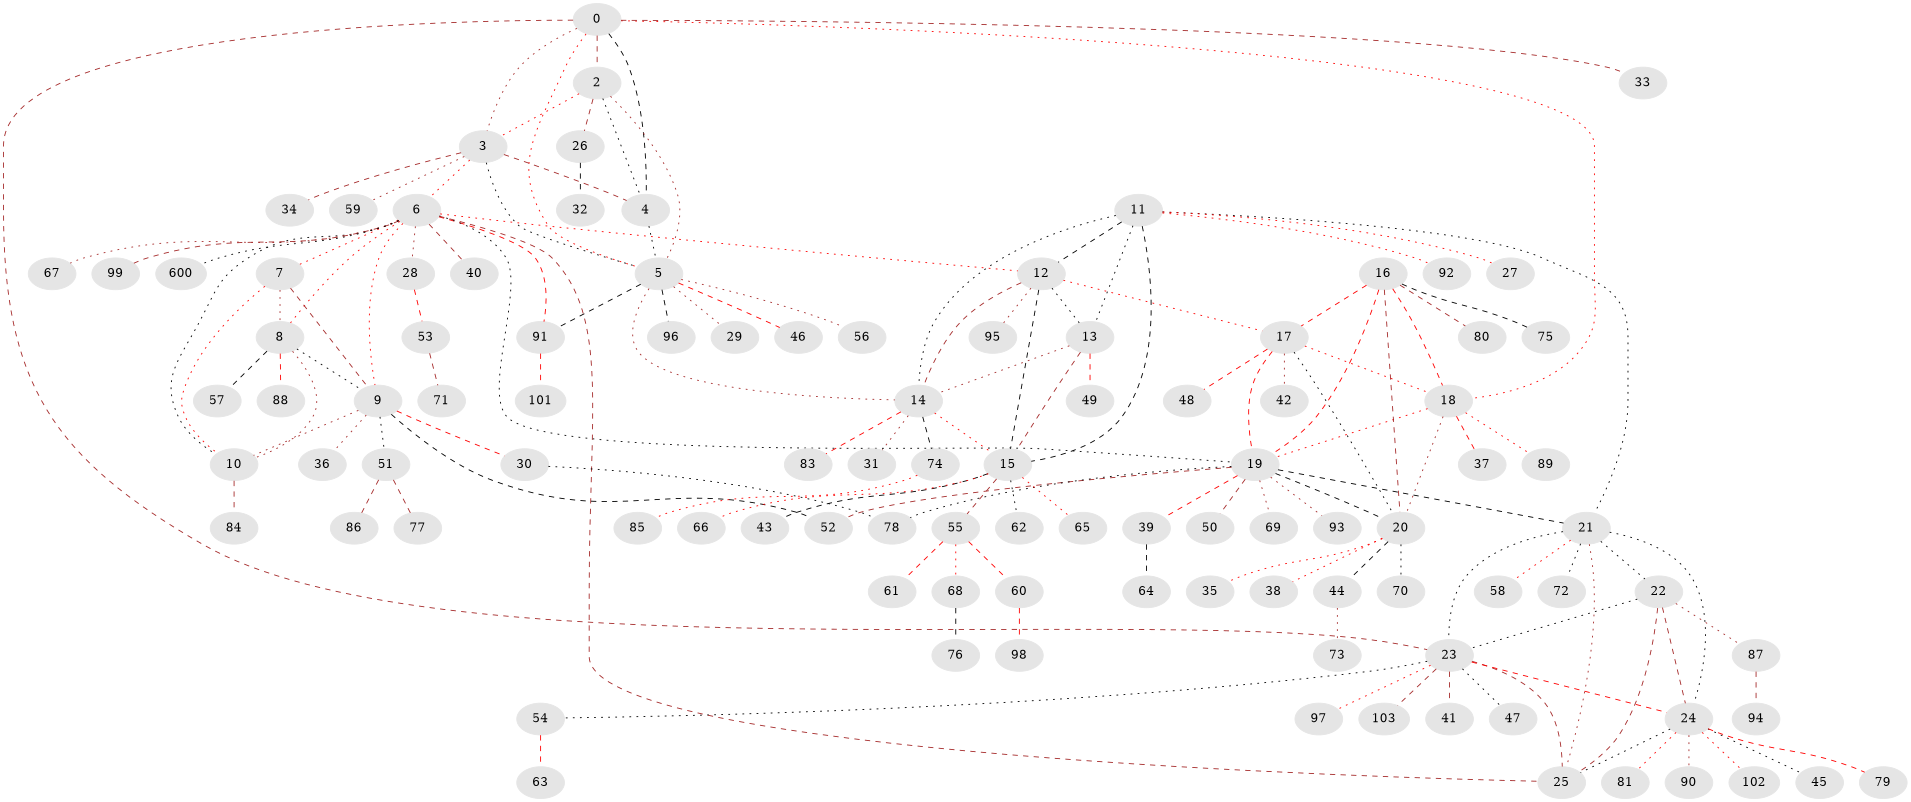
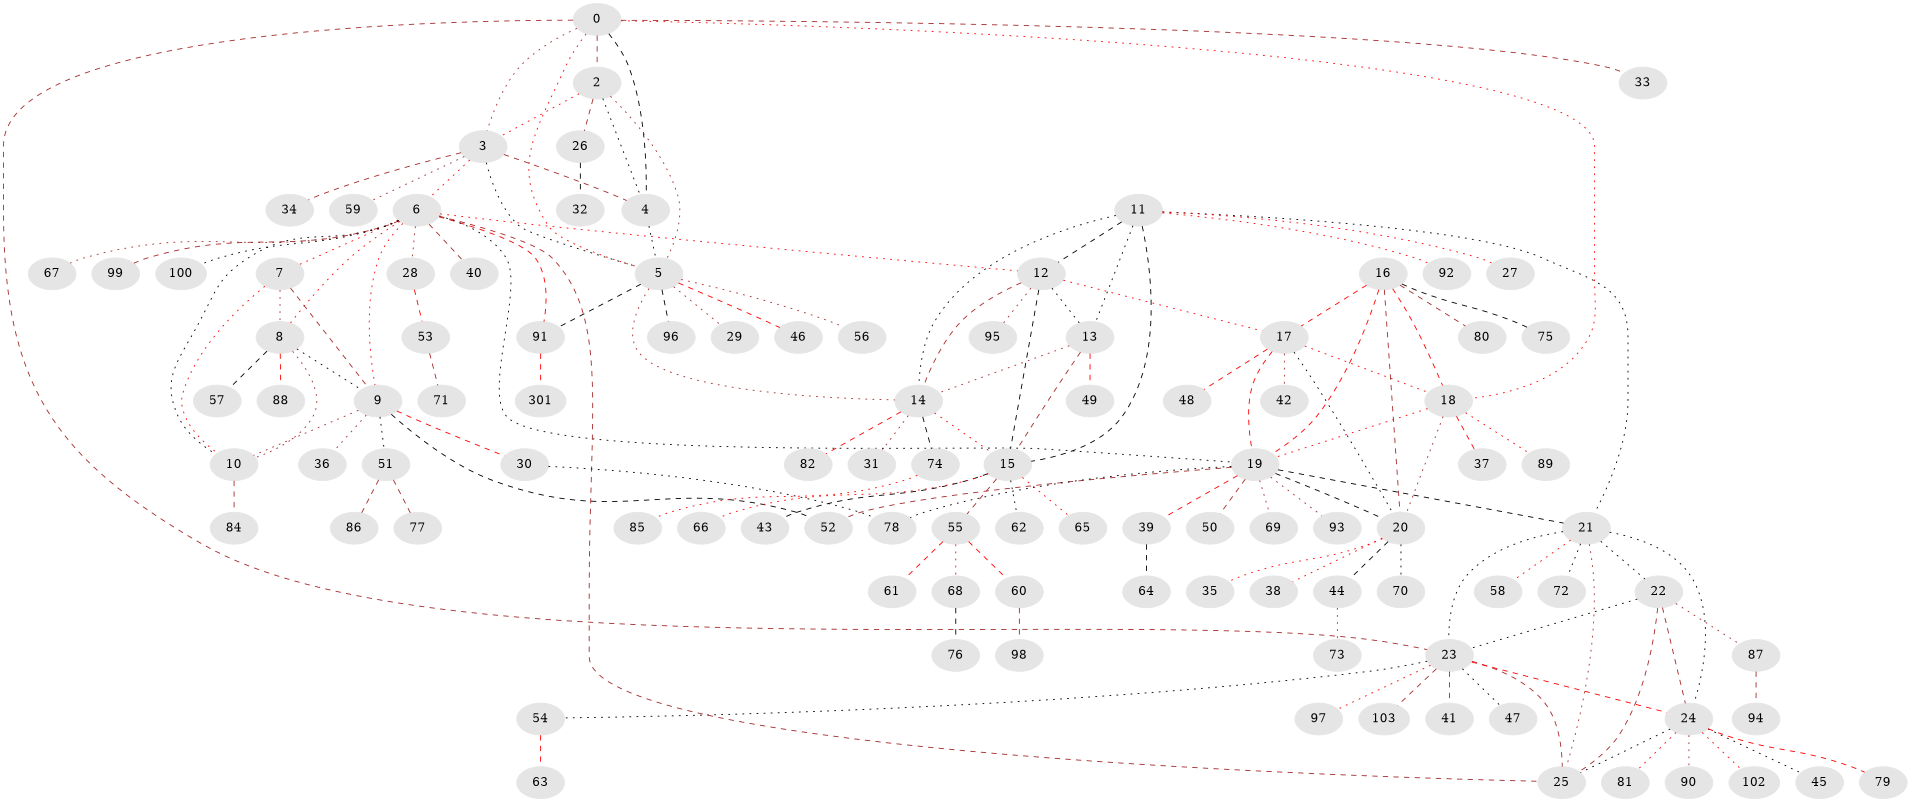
(181, 274) -> (181, 274)
(541, 401) -> (541, 401)
(808, 465) -> (808, 465)
